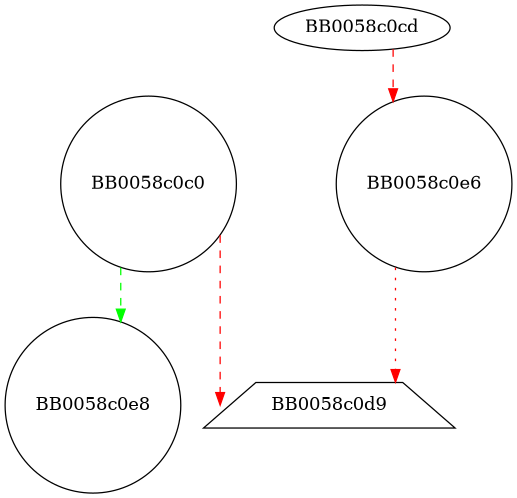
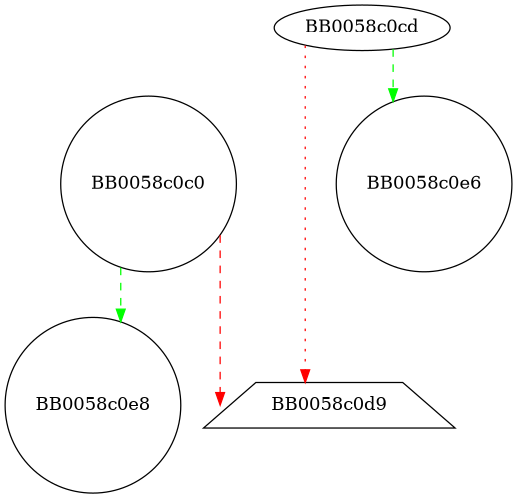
(393, 69) -> (393, 69)
(395, 319) -> (305, 208)
